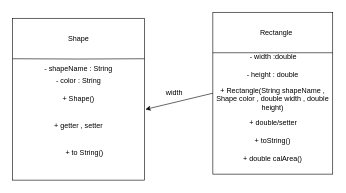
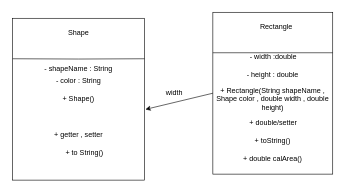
(276, 33) -> (276, 27)
(78, 39) -> (78, 33)
(78, 126) -> (78, 135)
